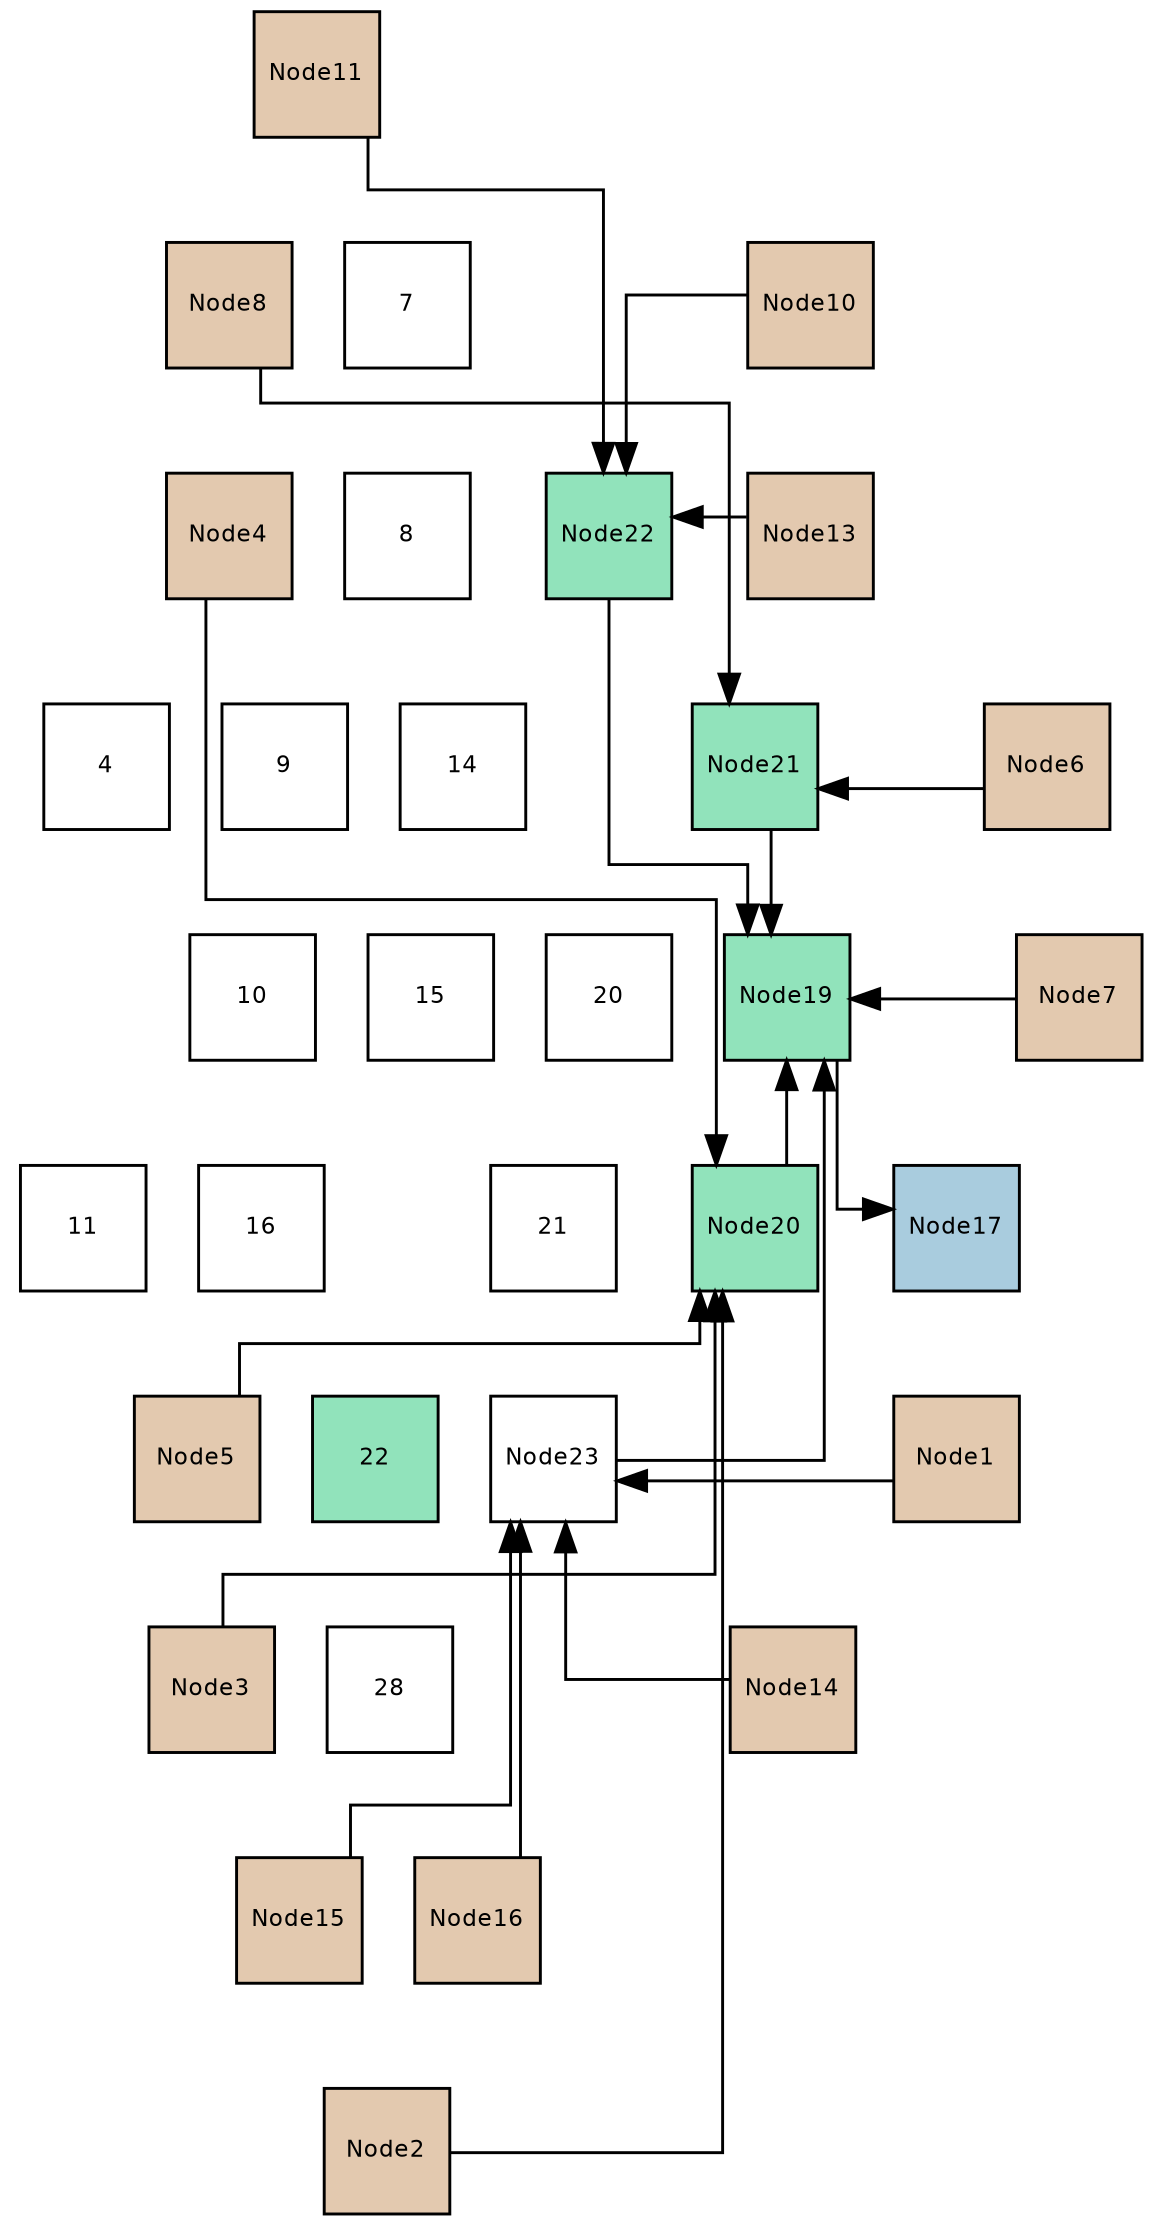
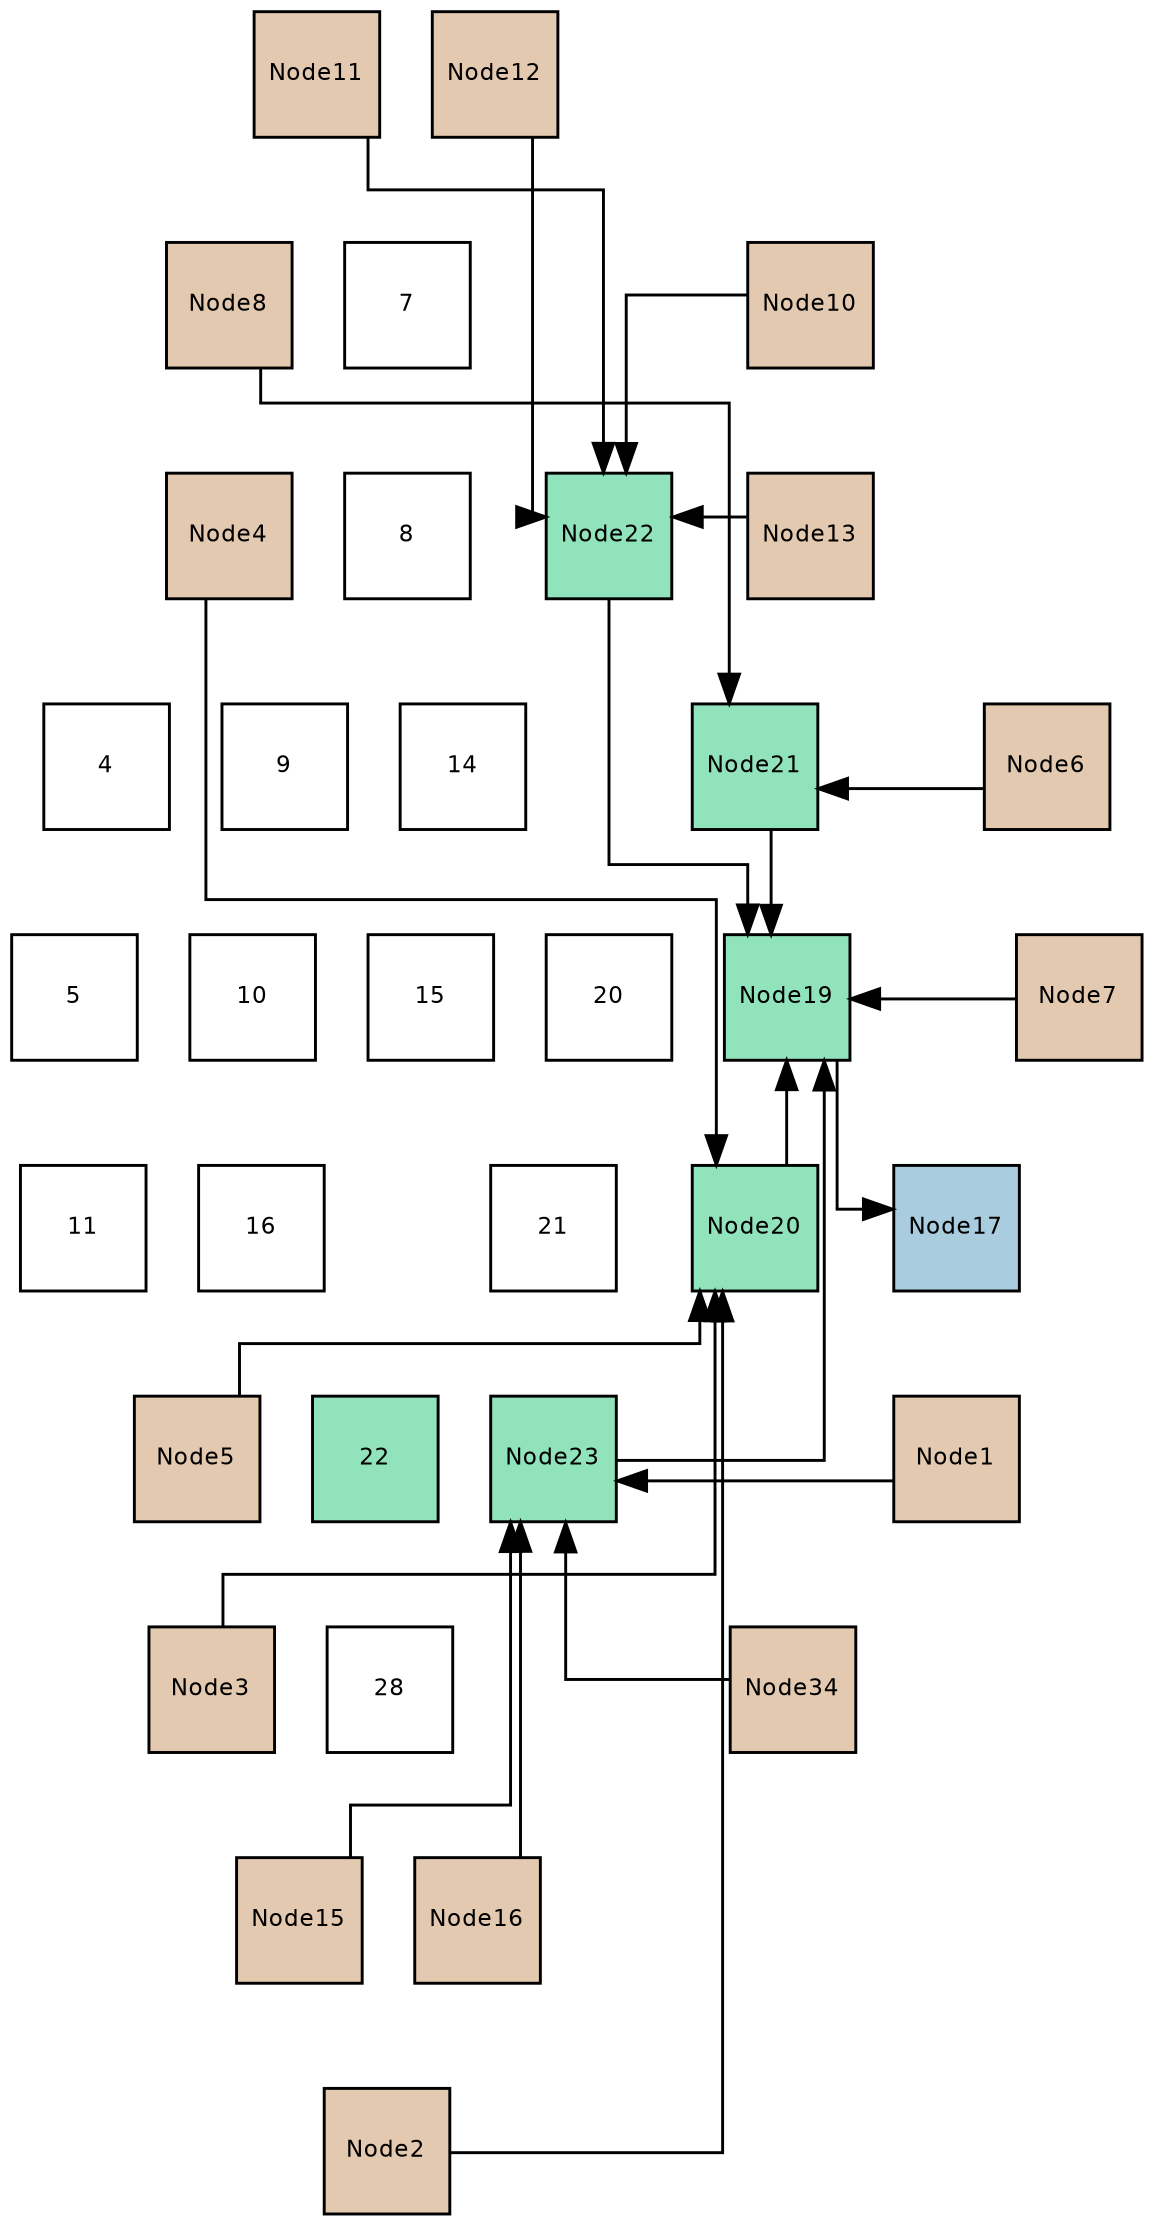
none -> (495, 74)
none -> (74, 997)
(553, 1459) -> (553, 1459)
(793, 1690) -> (793, 1690)
